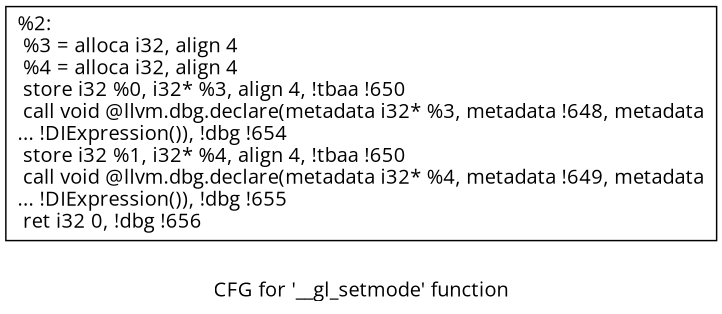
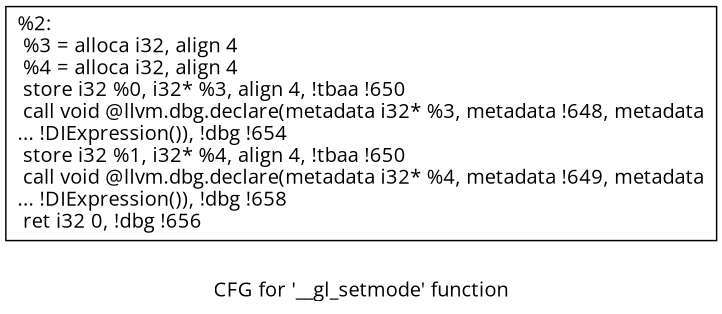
(153, 200) -> (153, 200)
